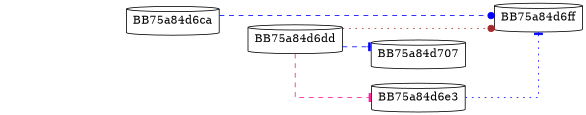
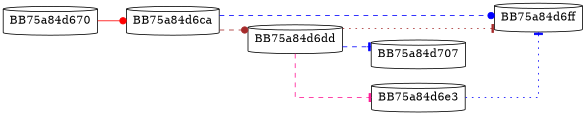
none -> (50, 21)
(415, 28) -> (415, 28)
none -> (230, 30)
